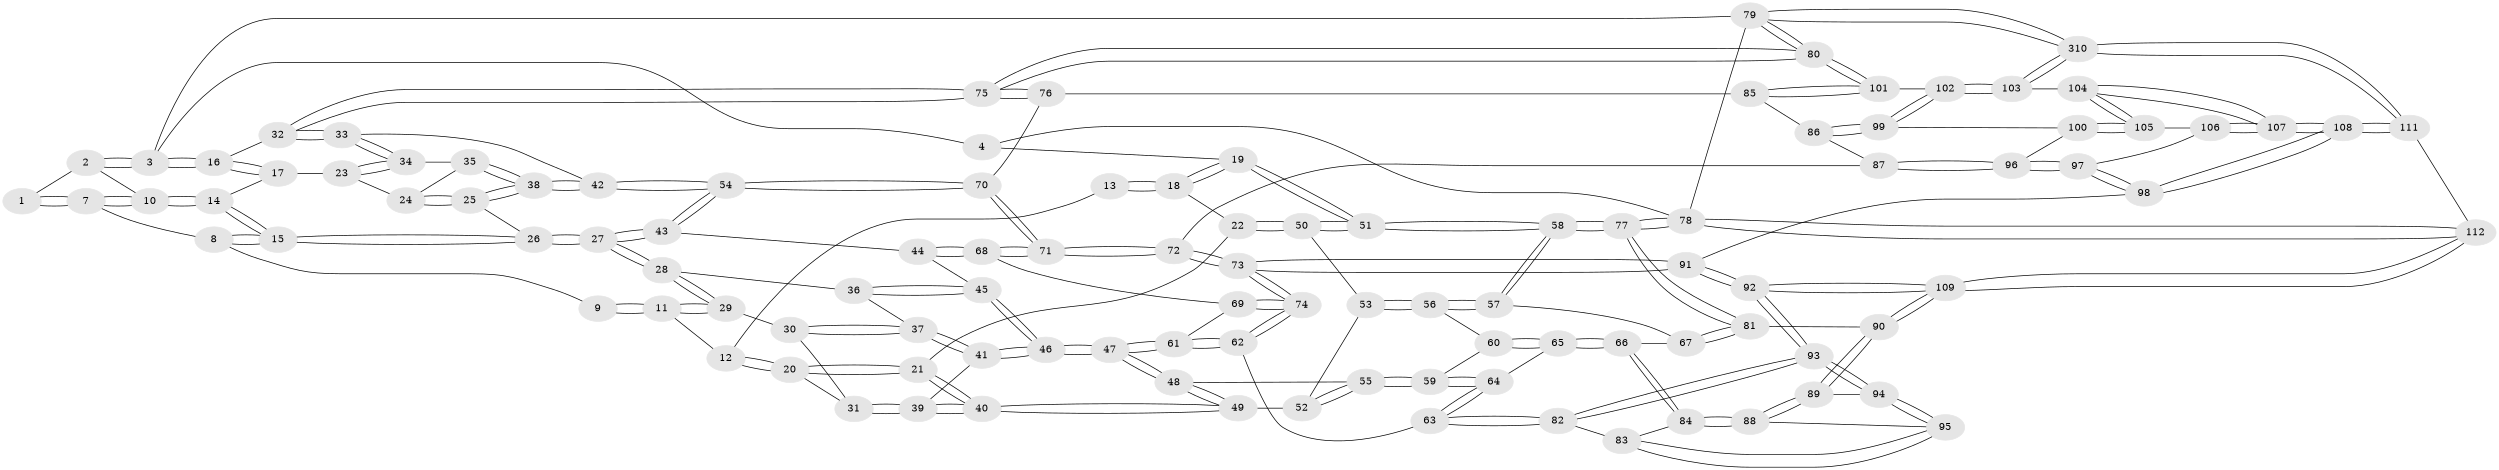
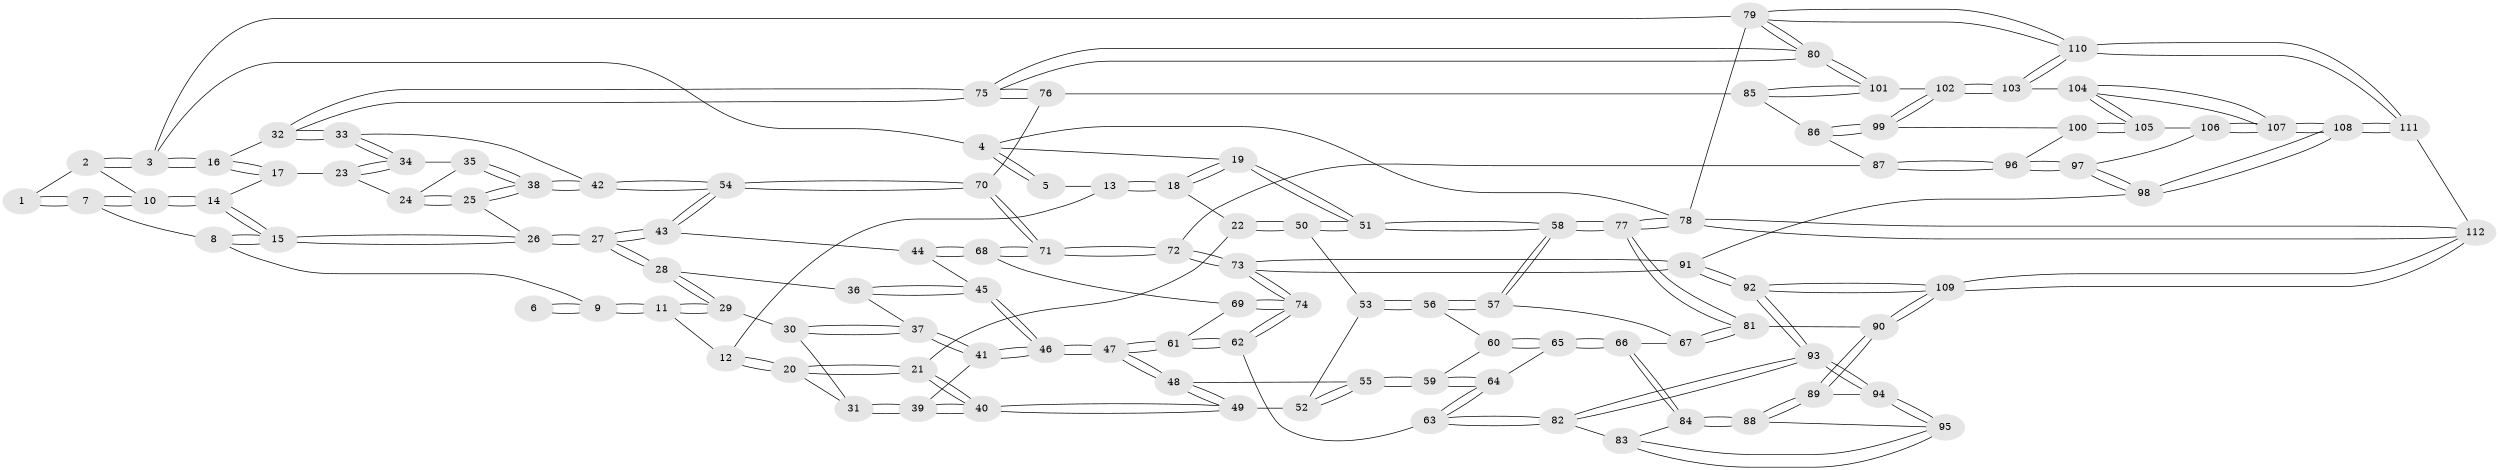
(2078, 49) -> (2078, 49)
none -> (1046, 186)
none -> (534, 309)
